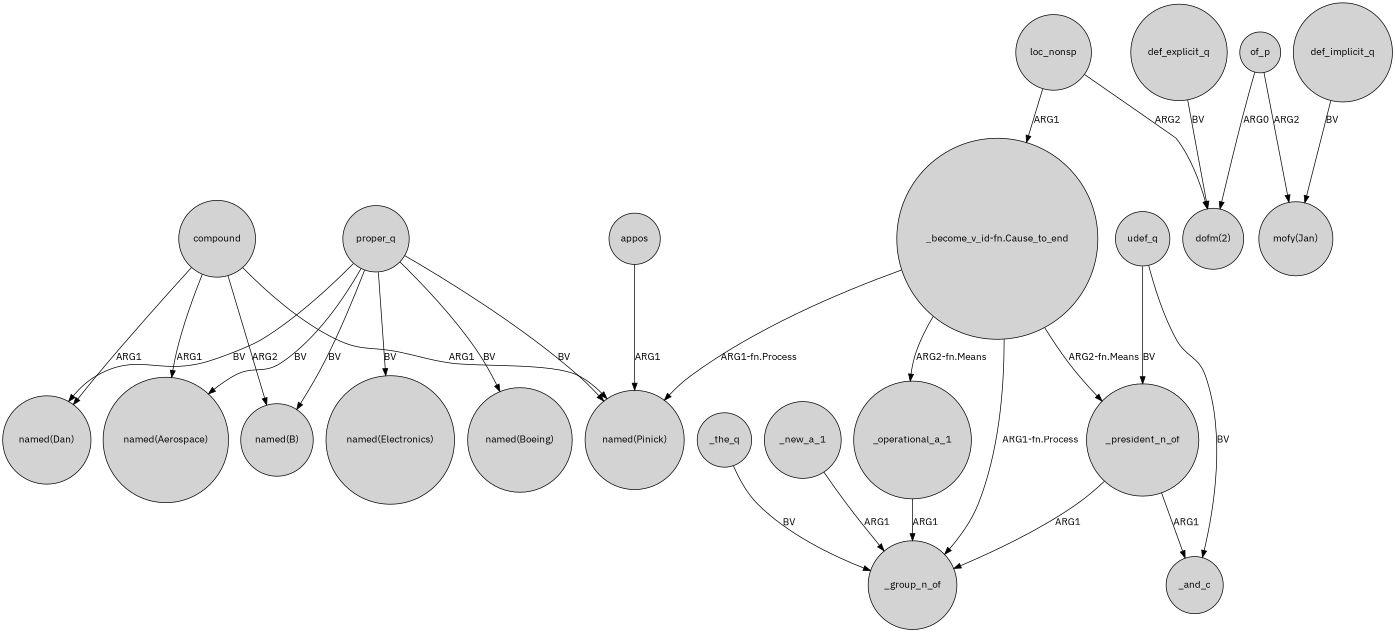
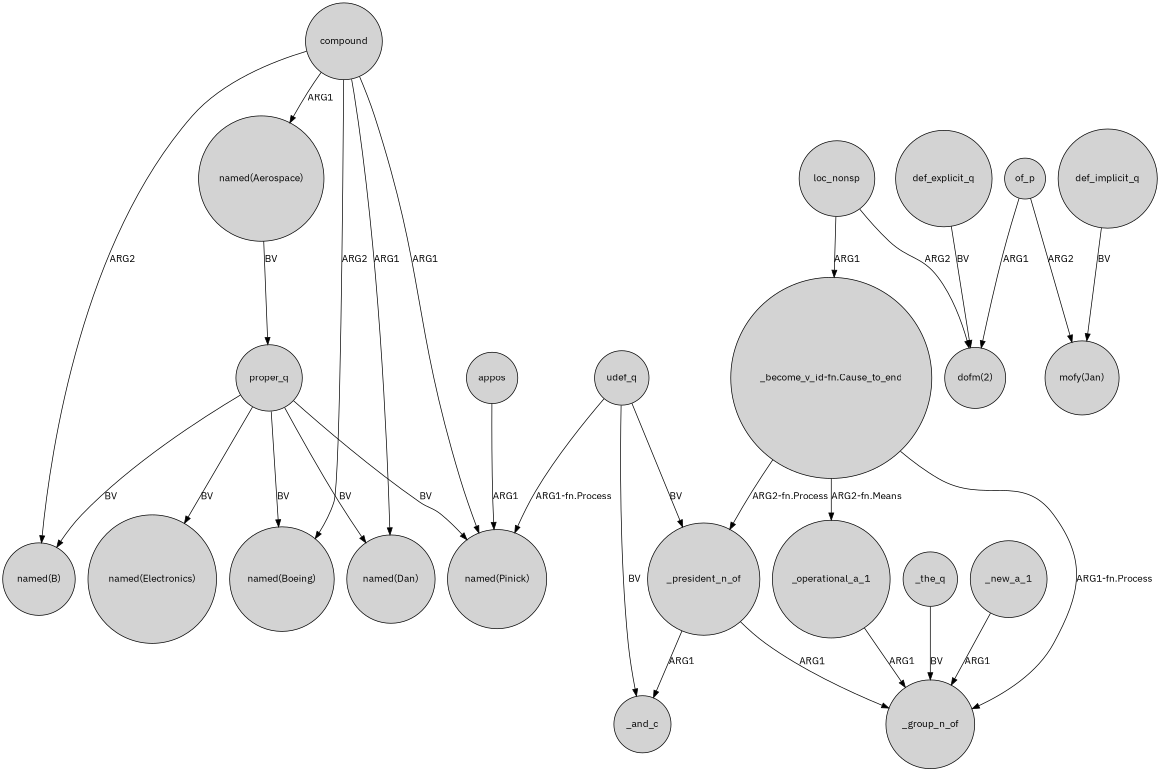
(1256, 120) -> (1016, 259)
none -> (341, 308)
(780, 322) -> (556, 459)
(301, 347) -> (266, 289)
(1104, 357) -> (790, 497)
